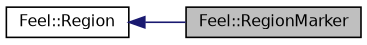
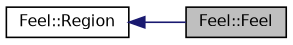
(274, 22) -> (236, 22)
